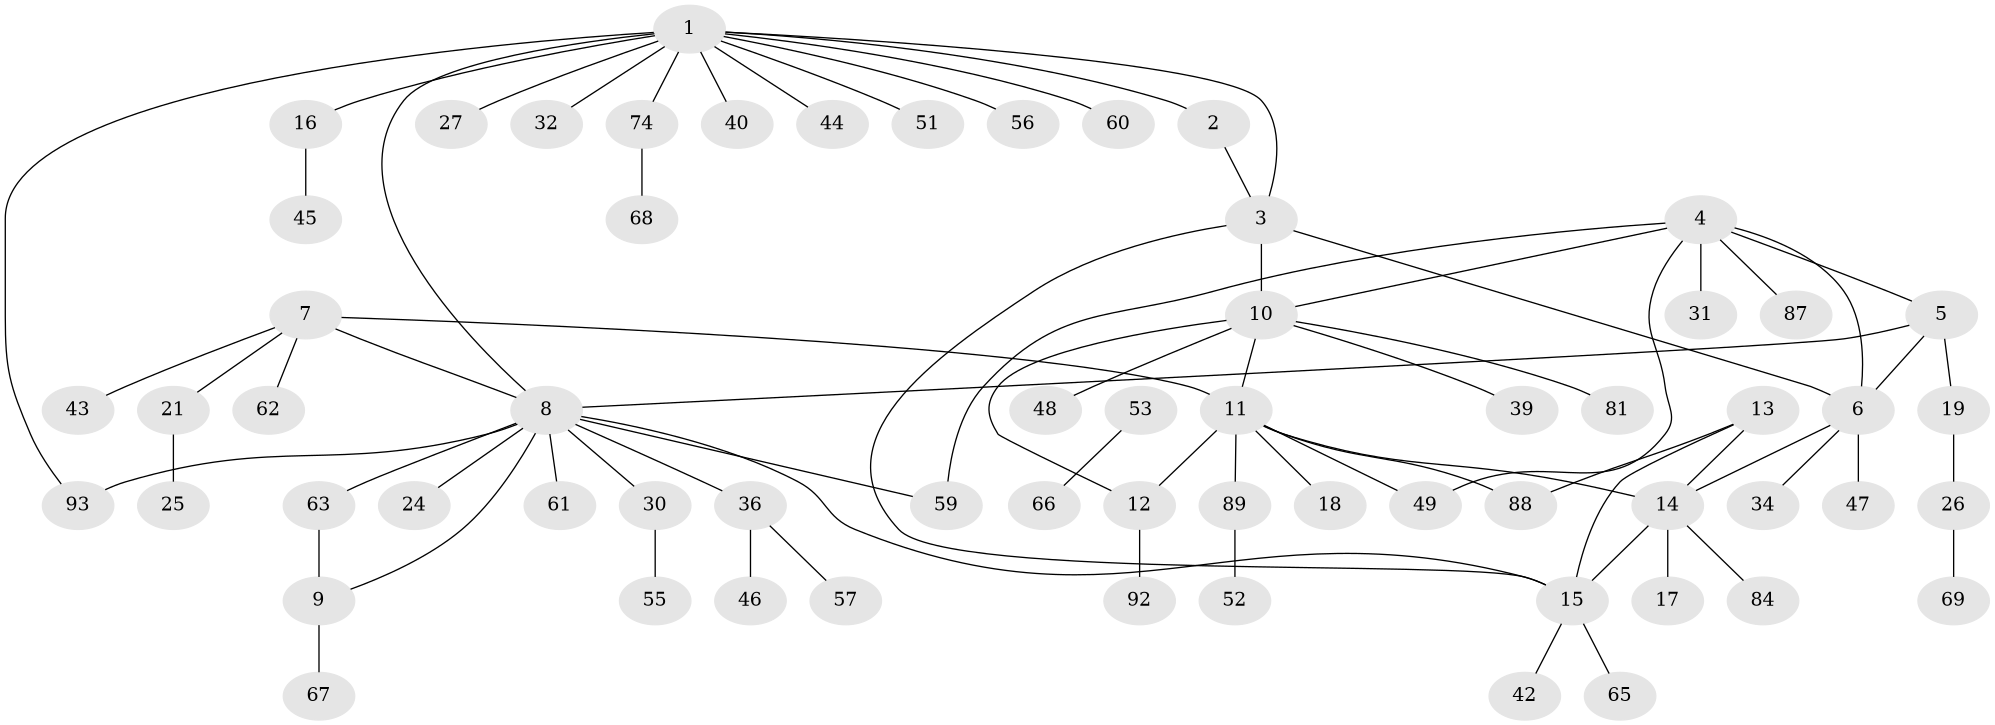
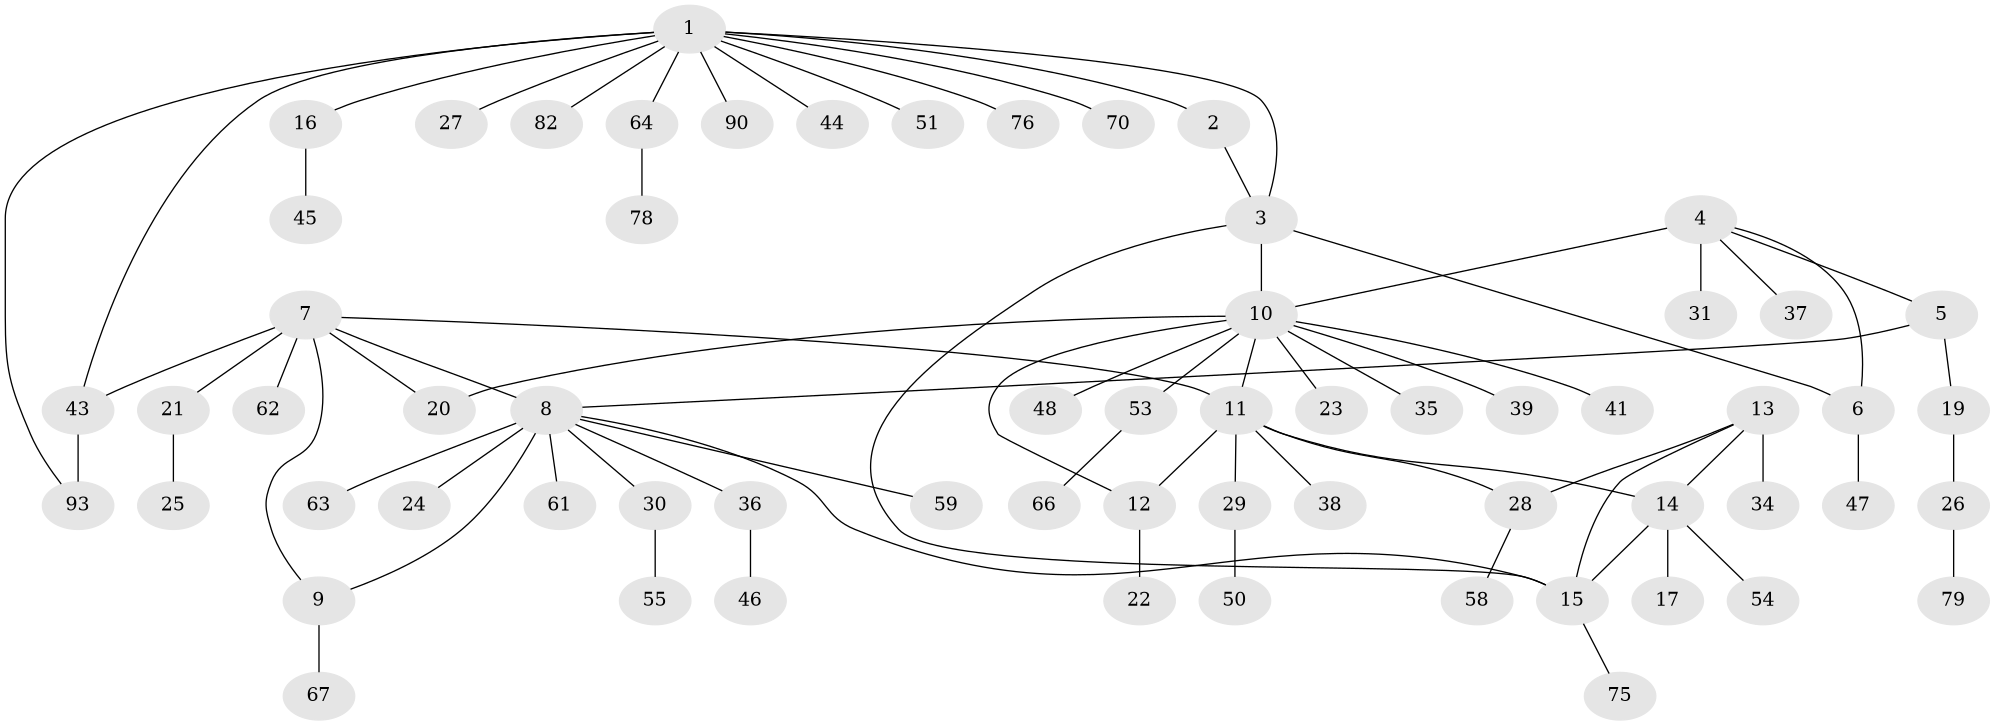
(547, 124) -> (547, 124)
(642, 124) -> (642, 124)
(737, 124) -> (737, 124)
(1023, 124) -> (1023, 124)
(1118, 124) -> (1118, 124)
(386, 136) -> (287, 87)
(642, 220) -> (642, 220)
(1282, 275) -> none
(1796, 315) -> (1796, 315)
none -> (1201, 363)
(1900, 363) -> none
none -> (439, 410)
none -> (1332, 410)
none -> (1427, 410)
(1617, 410) -> (1617, 410)
(311, 455) -> (78, 458)
(1763, 458) -> none
(1811, 458) -> (1763, 458)
(1235, 506) -> (1235, 506)
(1330, 506) -> (1330, 506)
(1426, 506) -> none
(1521, 506) -> (1521, 506)
(319, 553) -> (289, 461)
(846, 601) -> none
(1140, 601) -> (1140, 601)
(1235, 601) -> (1235, 601)
none -> (1477, 601)
(1763, 601) -> (1763, 601)
(1954, 601) -> (1954, 601)
(1525, 696) -> none
(1620, 696) -> (1620, 696)
